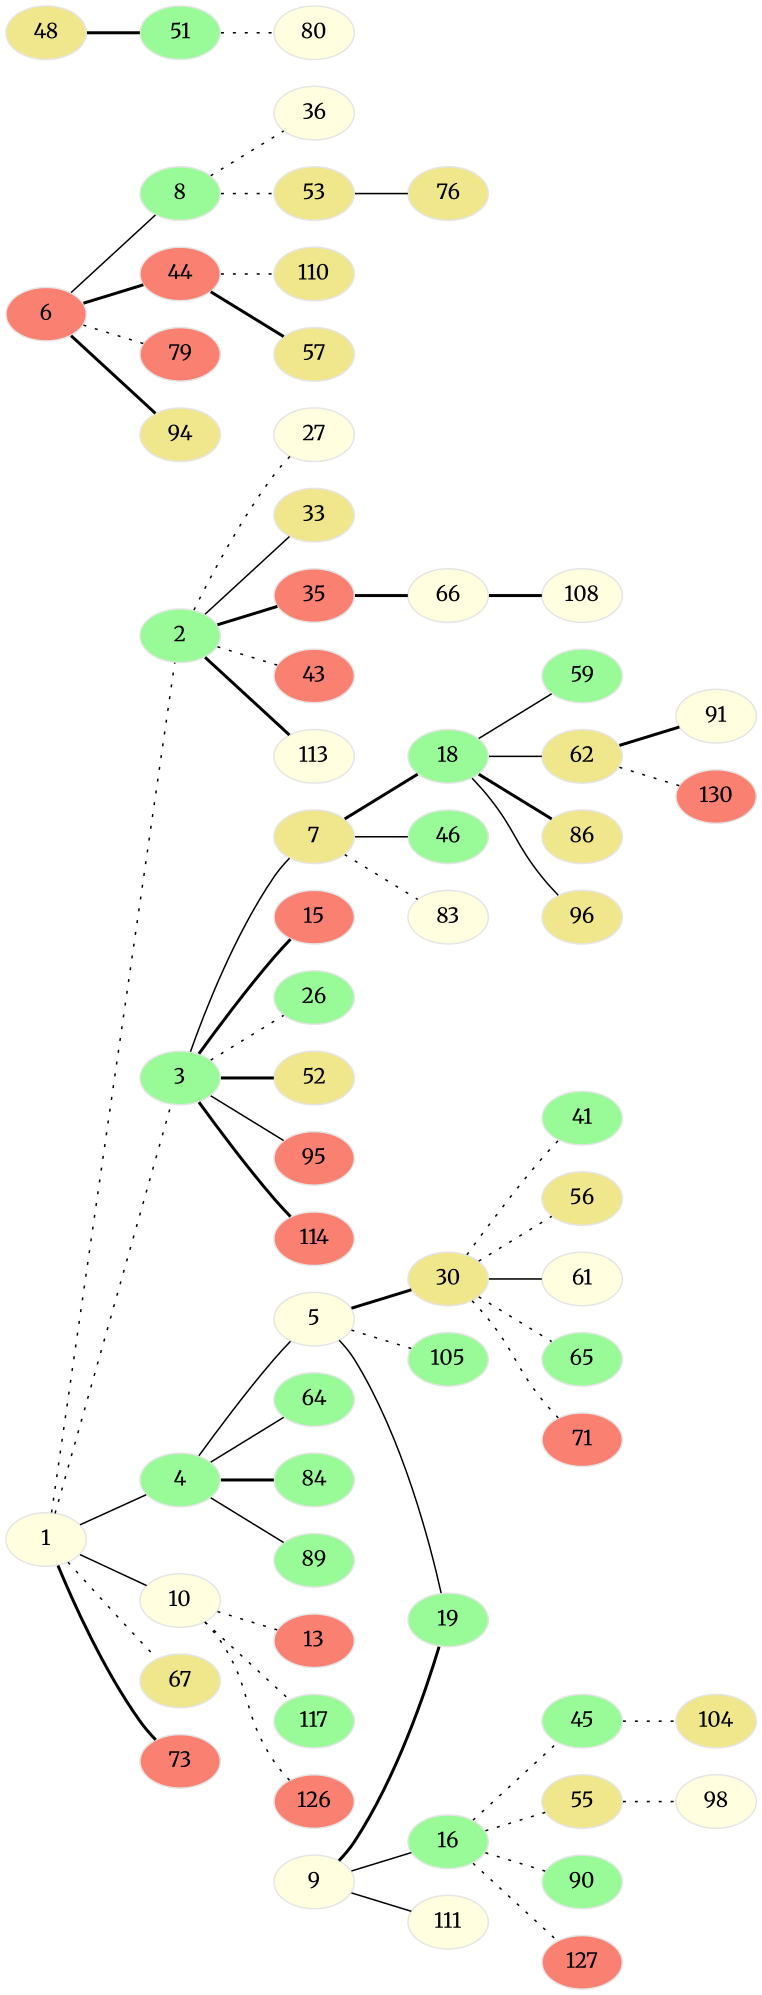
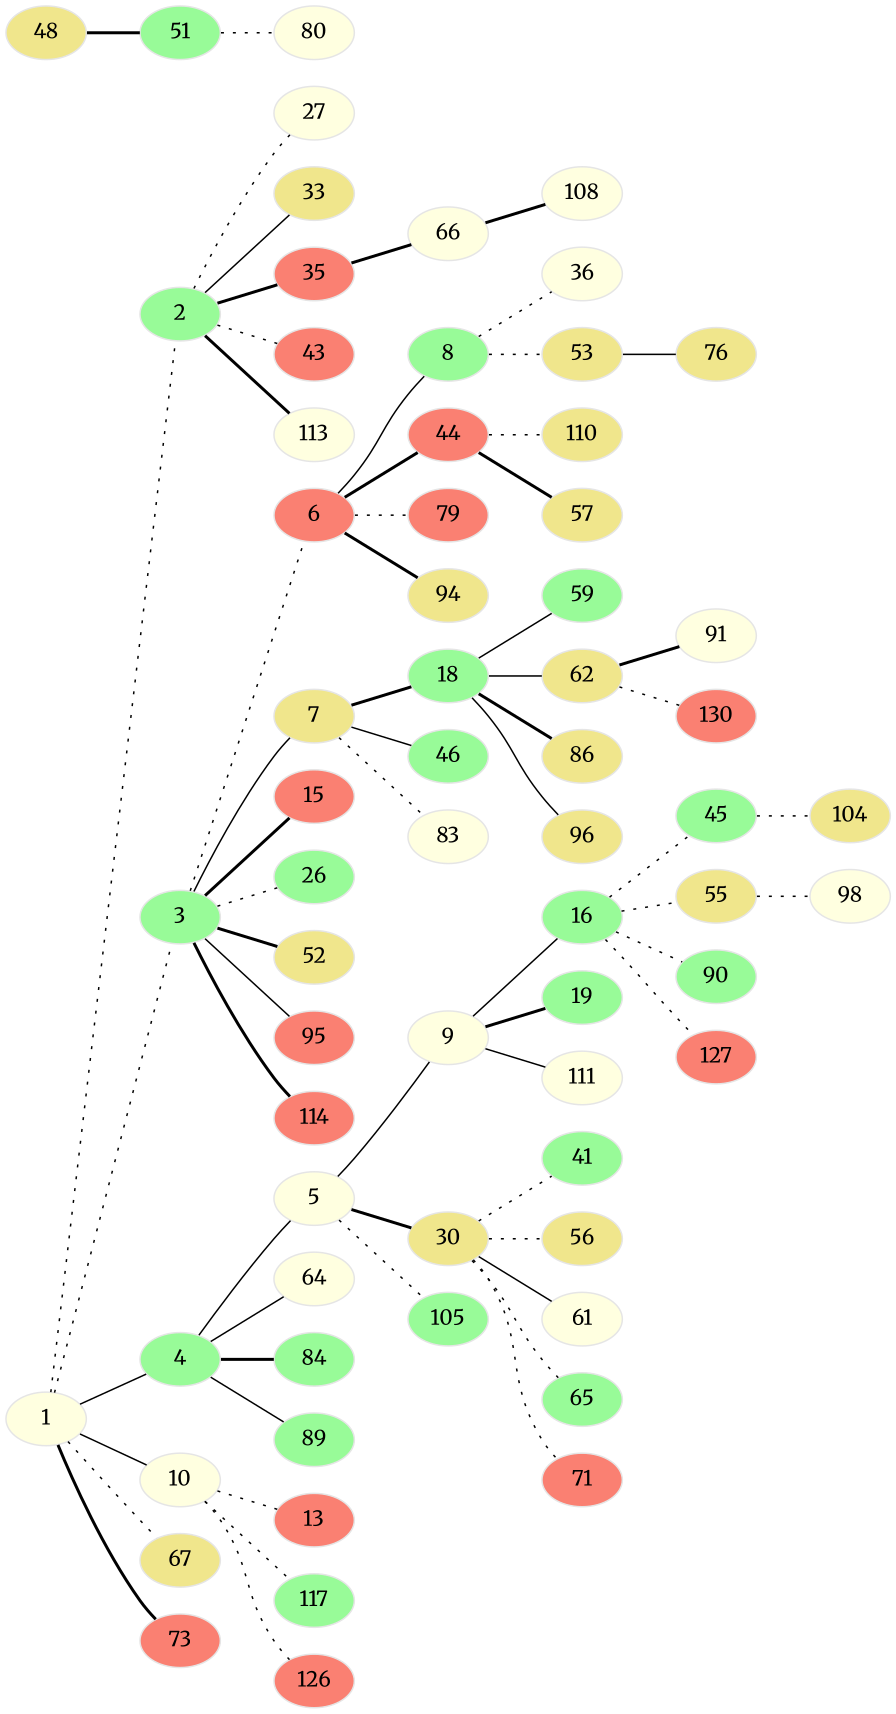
none -> (247, 716)
(314, 1400) -> (314, 1279)
(403, 1461) -> (385, 1121)
